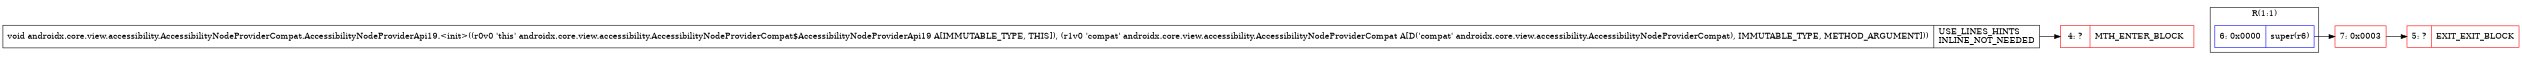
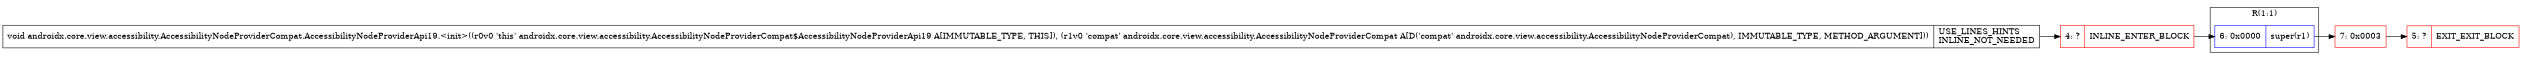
(2139, 36) -> (2139, 36)
(2290, 36) -> (2290, 36)
none -> (2201, 37)
